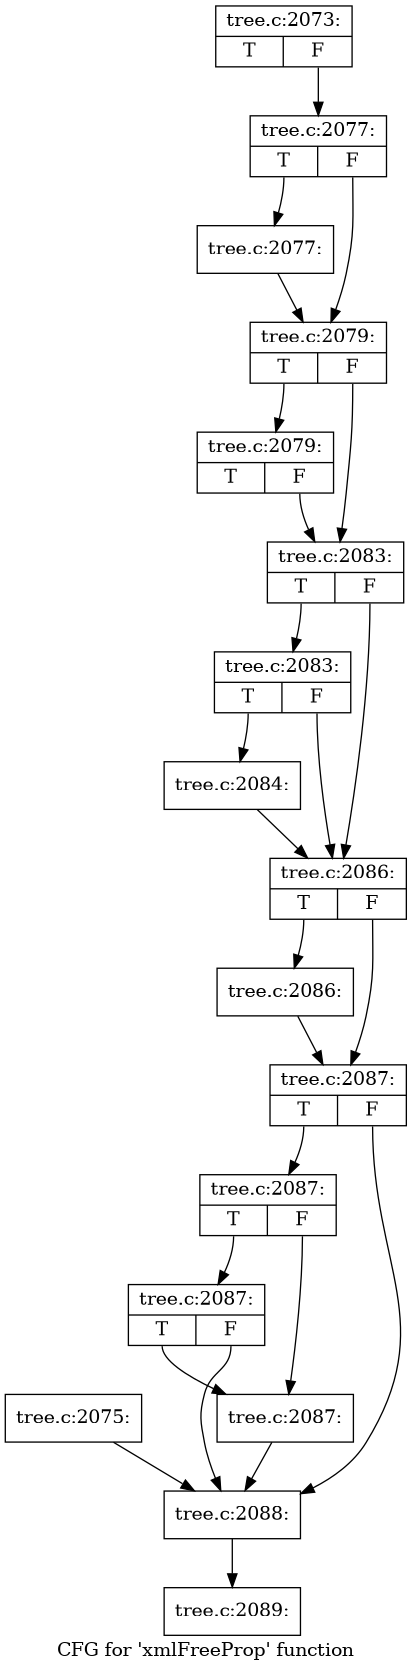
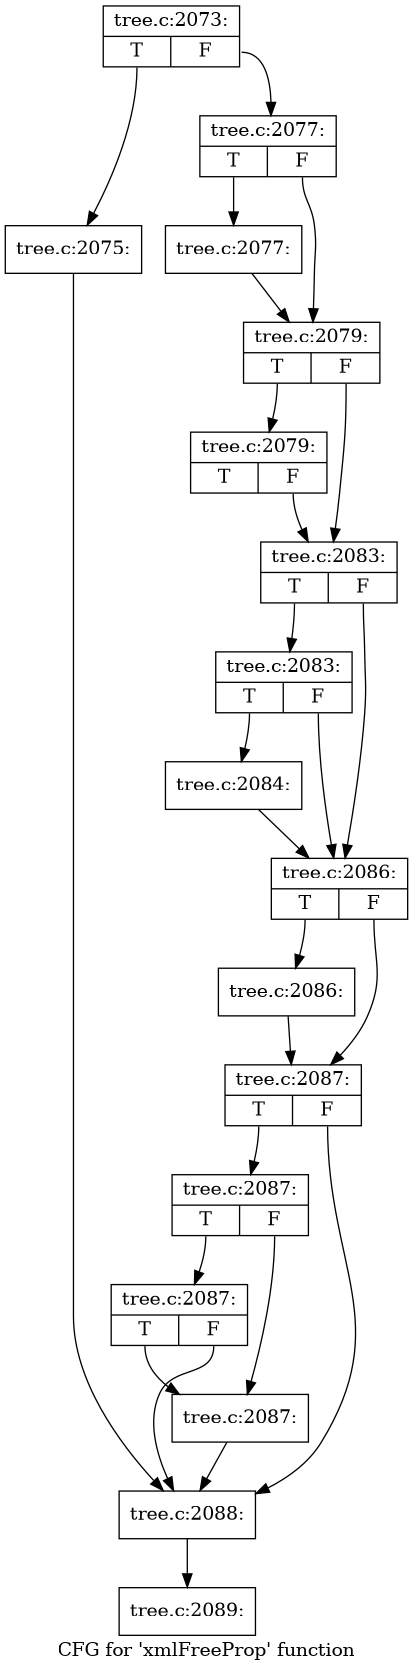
none -> (124, 143)
